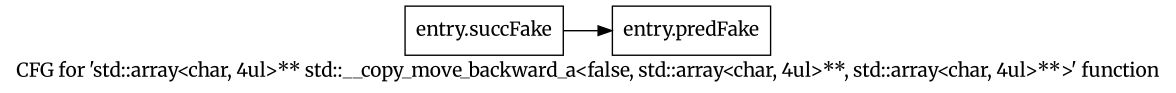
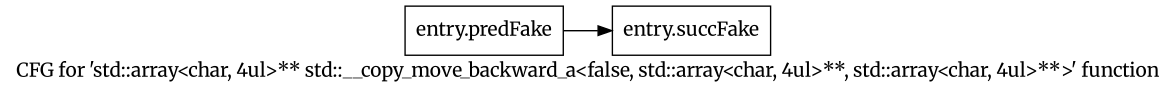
(581, 31) -> (581, 31)
